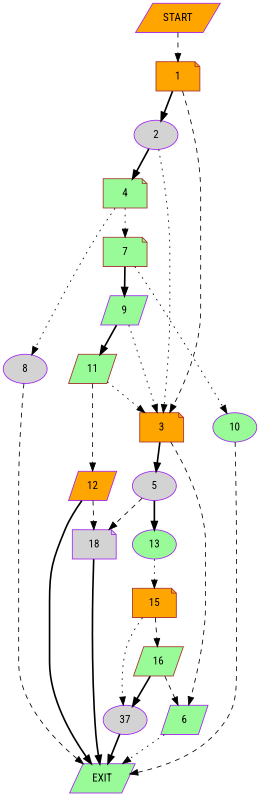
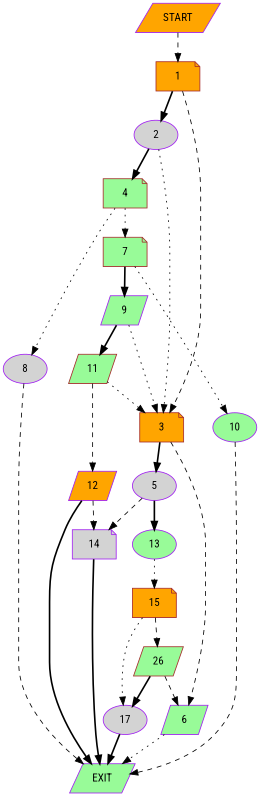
(94, 544) -> (94, 544)
(158, 661) -> (158, 661)
(125, 720) -> (125, 720)
